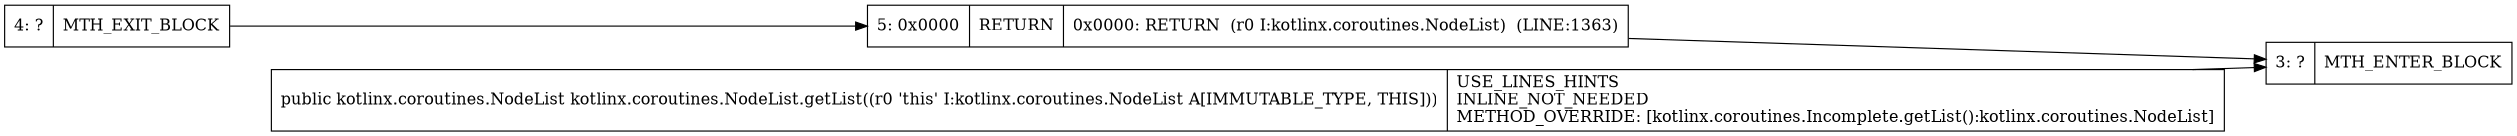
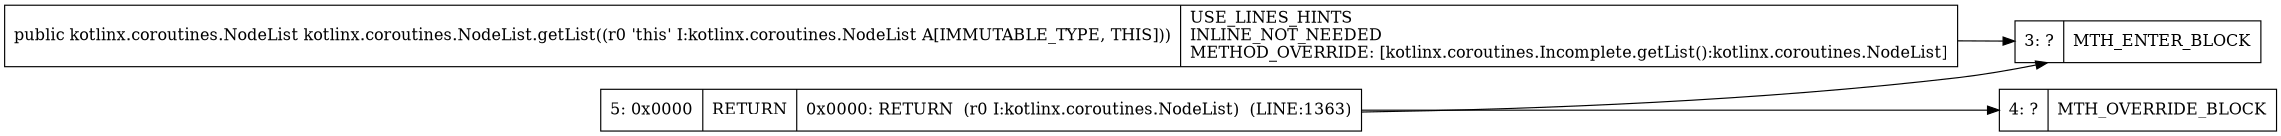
(141, 26) -> (2162, 110)
(543, 26) -> (1675, 110)
